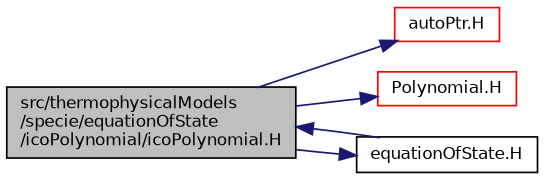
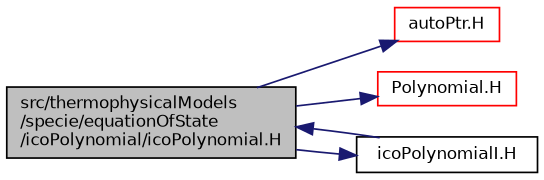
(447, 155) -> (447, 155)
